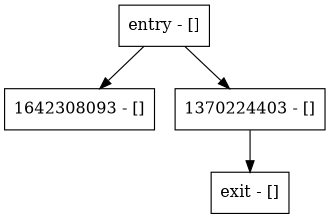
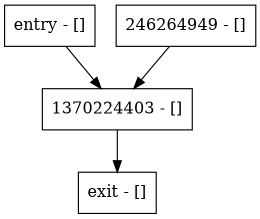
none -> (186, 26)
(80, 109) -> none
